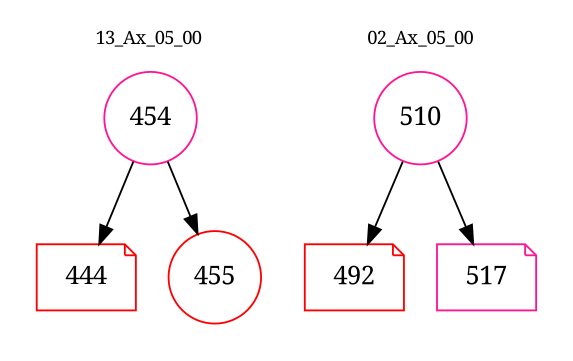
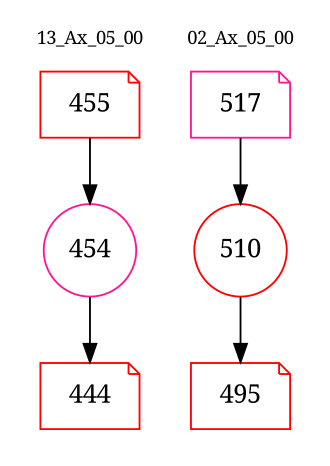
(420, 118) -> (241, 250)
(179, 189) -> (90, 161)
(452, 194) -> (241, 161)
(215, 277) -> (90, 105)
(354, 277) -> (241, 396)
